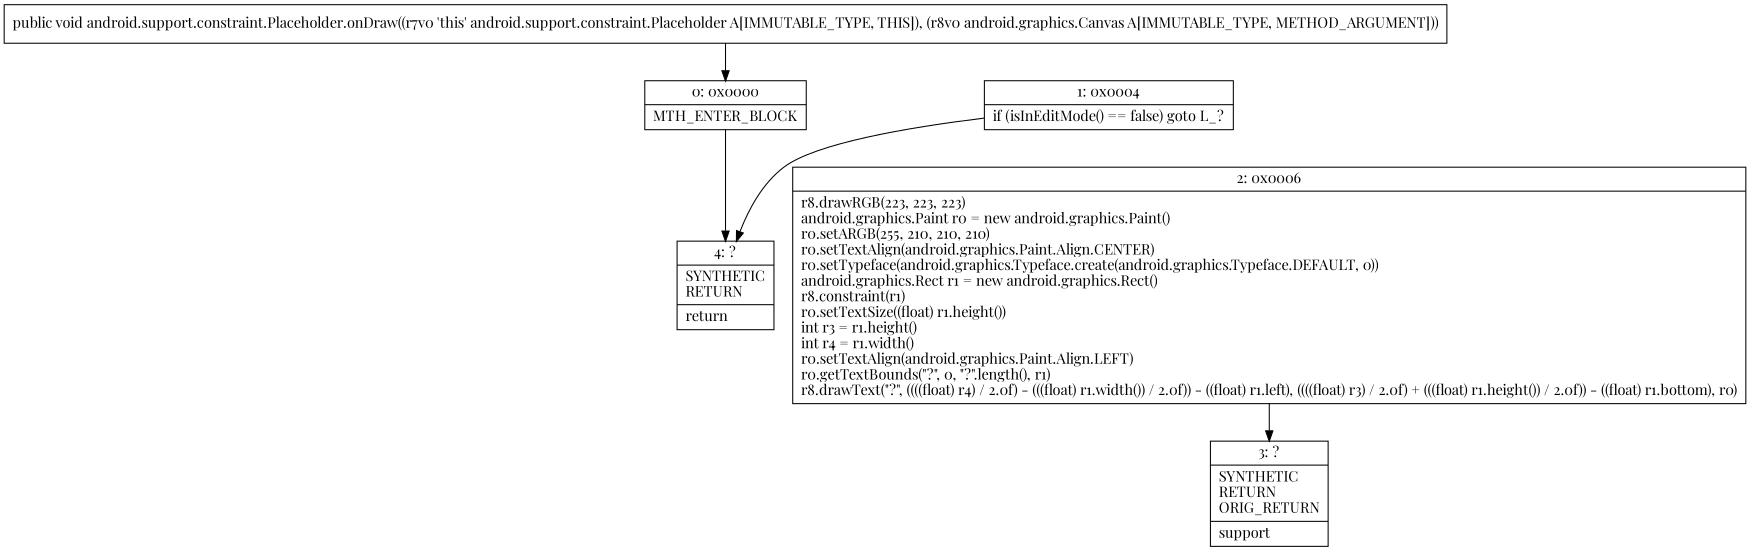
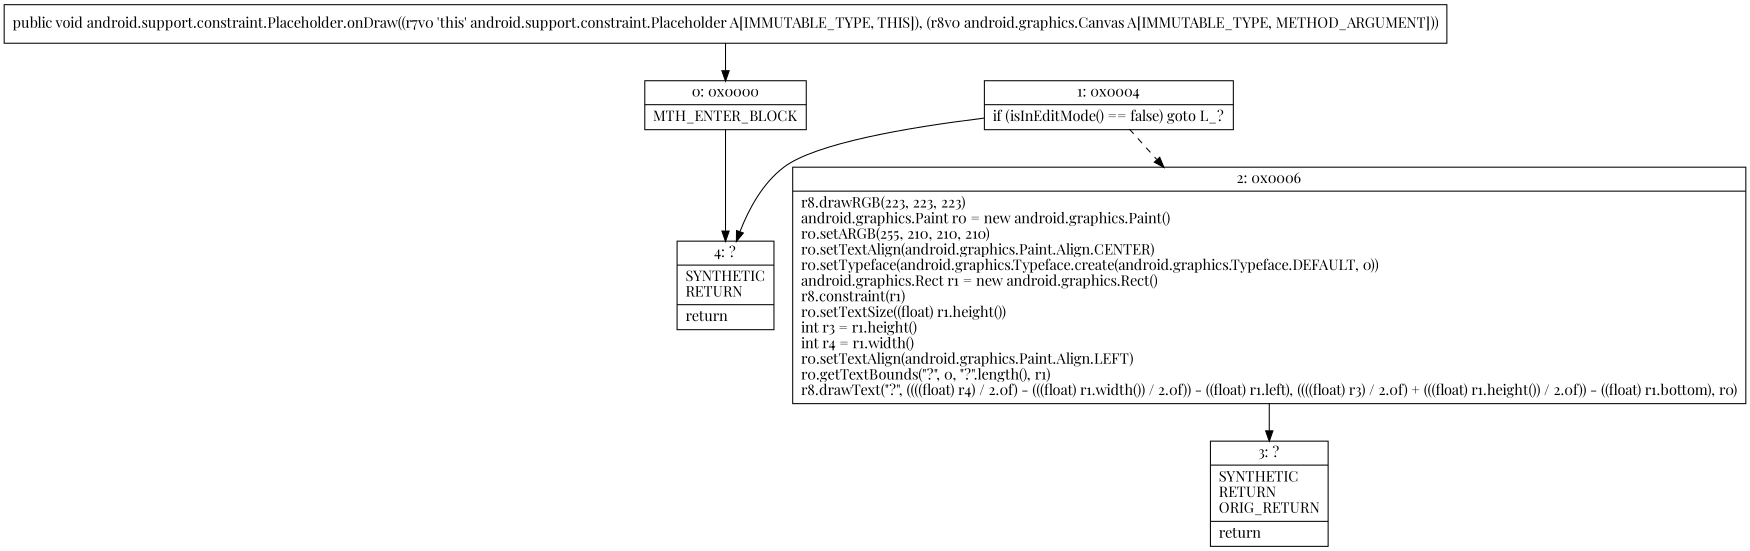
none -> (1143, 144)
(1245, 533) -> (1240, 533)
